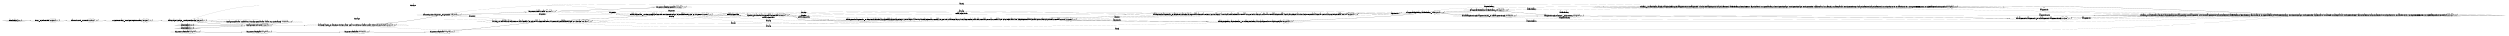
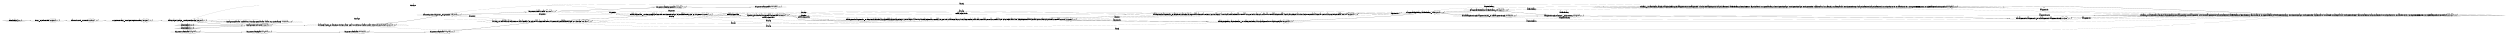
none -> (768, 7)
